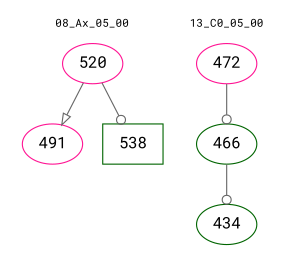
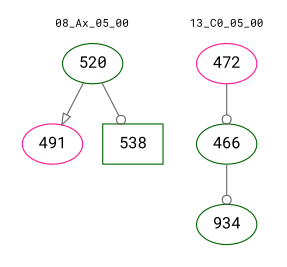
(93, 64) -> (93, 64)
(227, 224) -> (227, 224)
